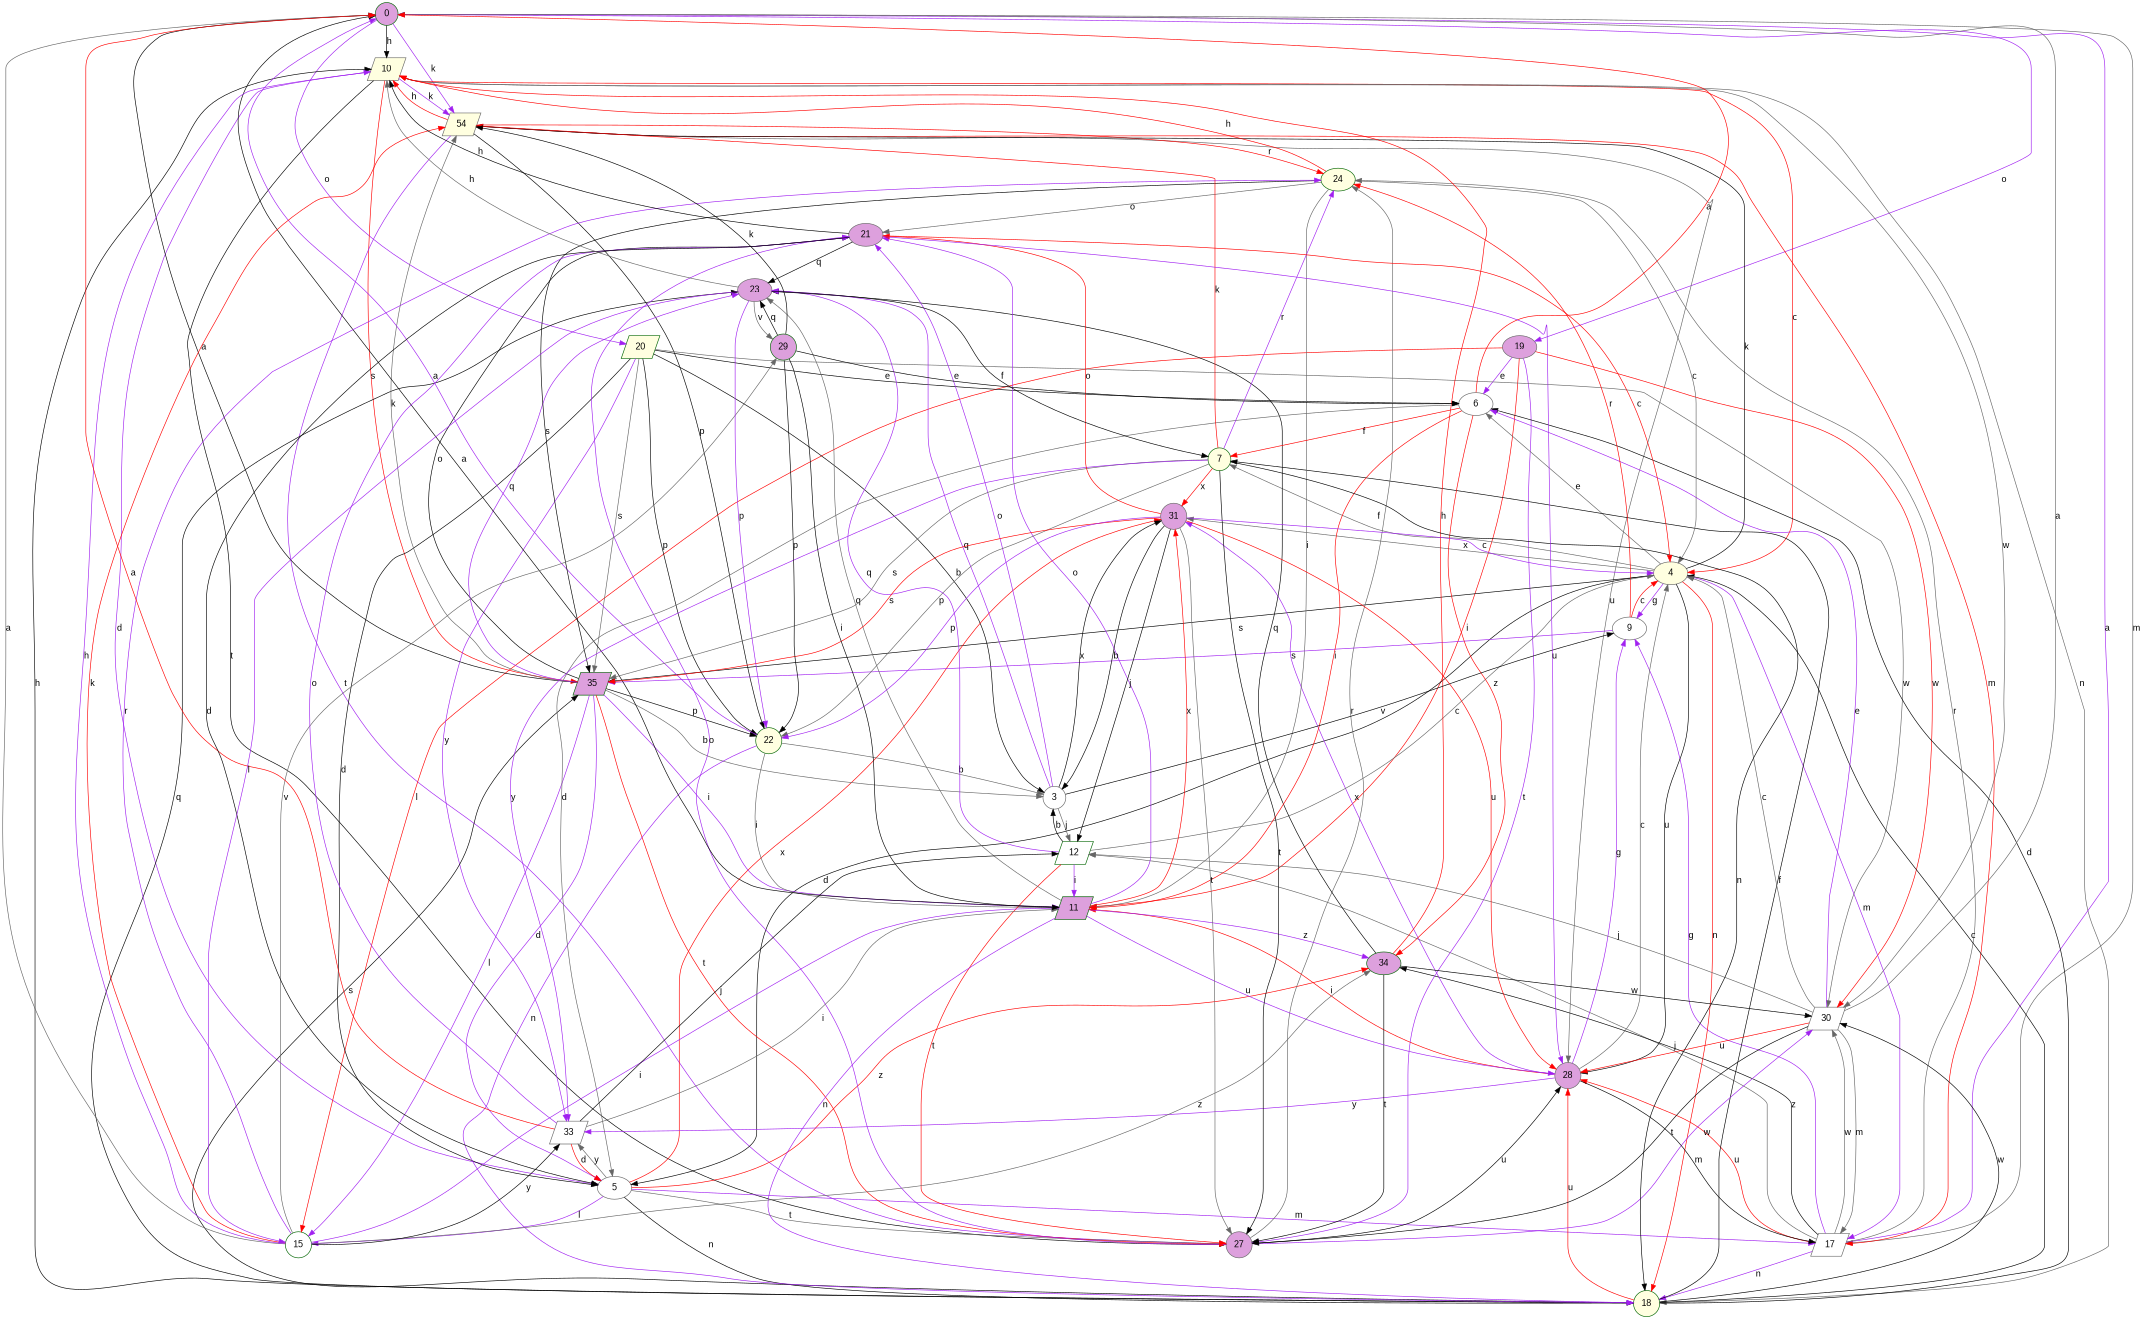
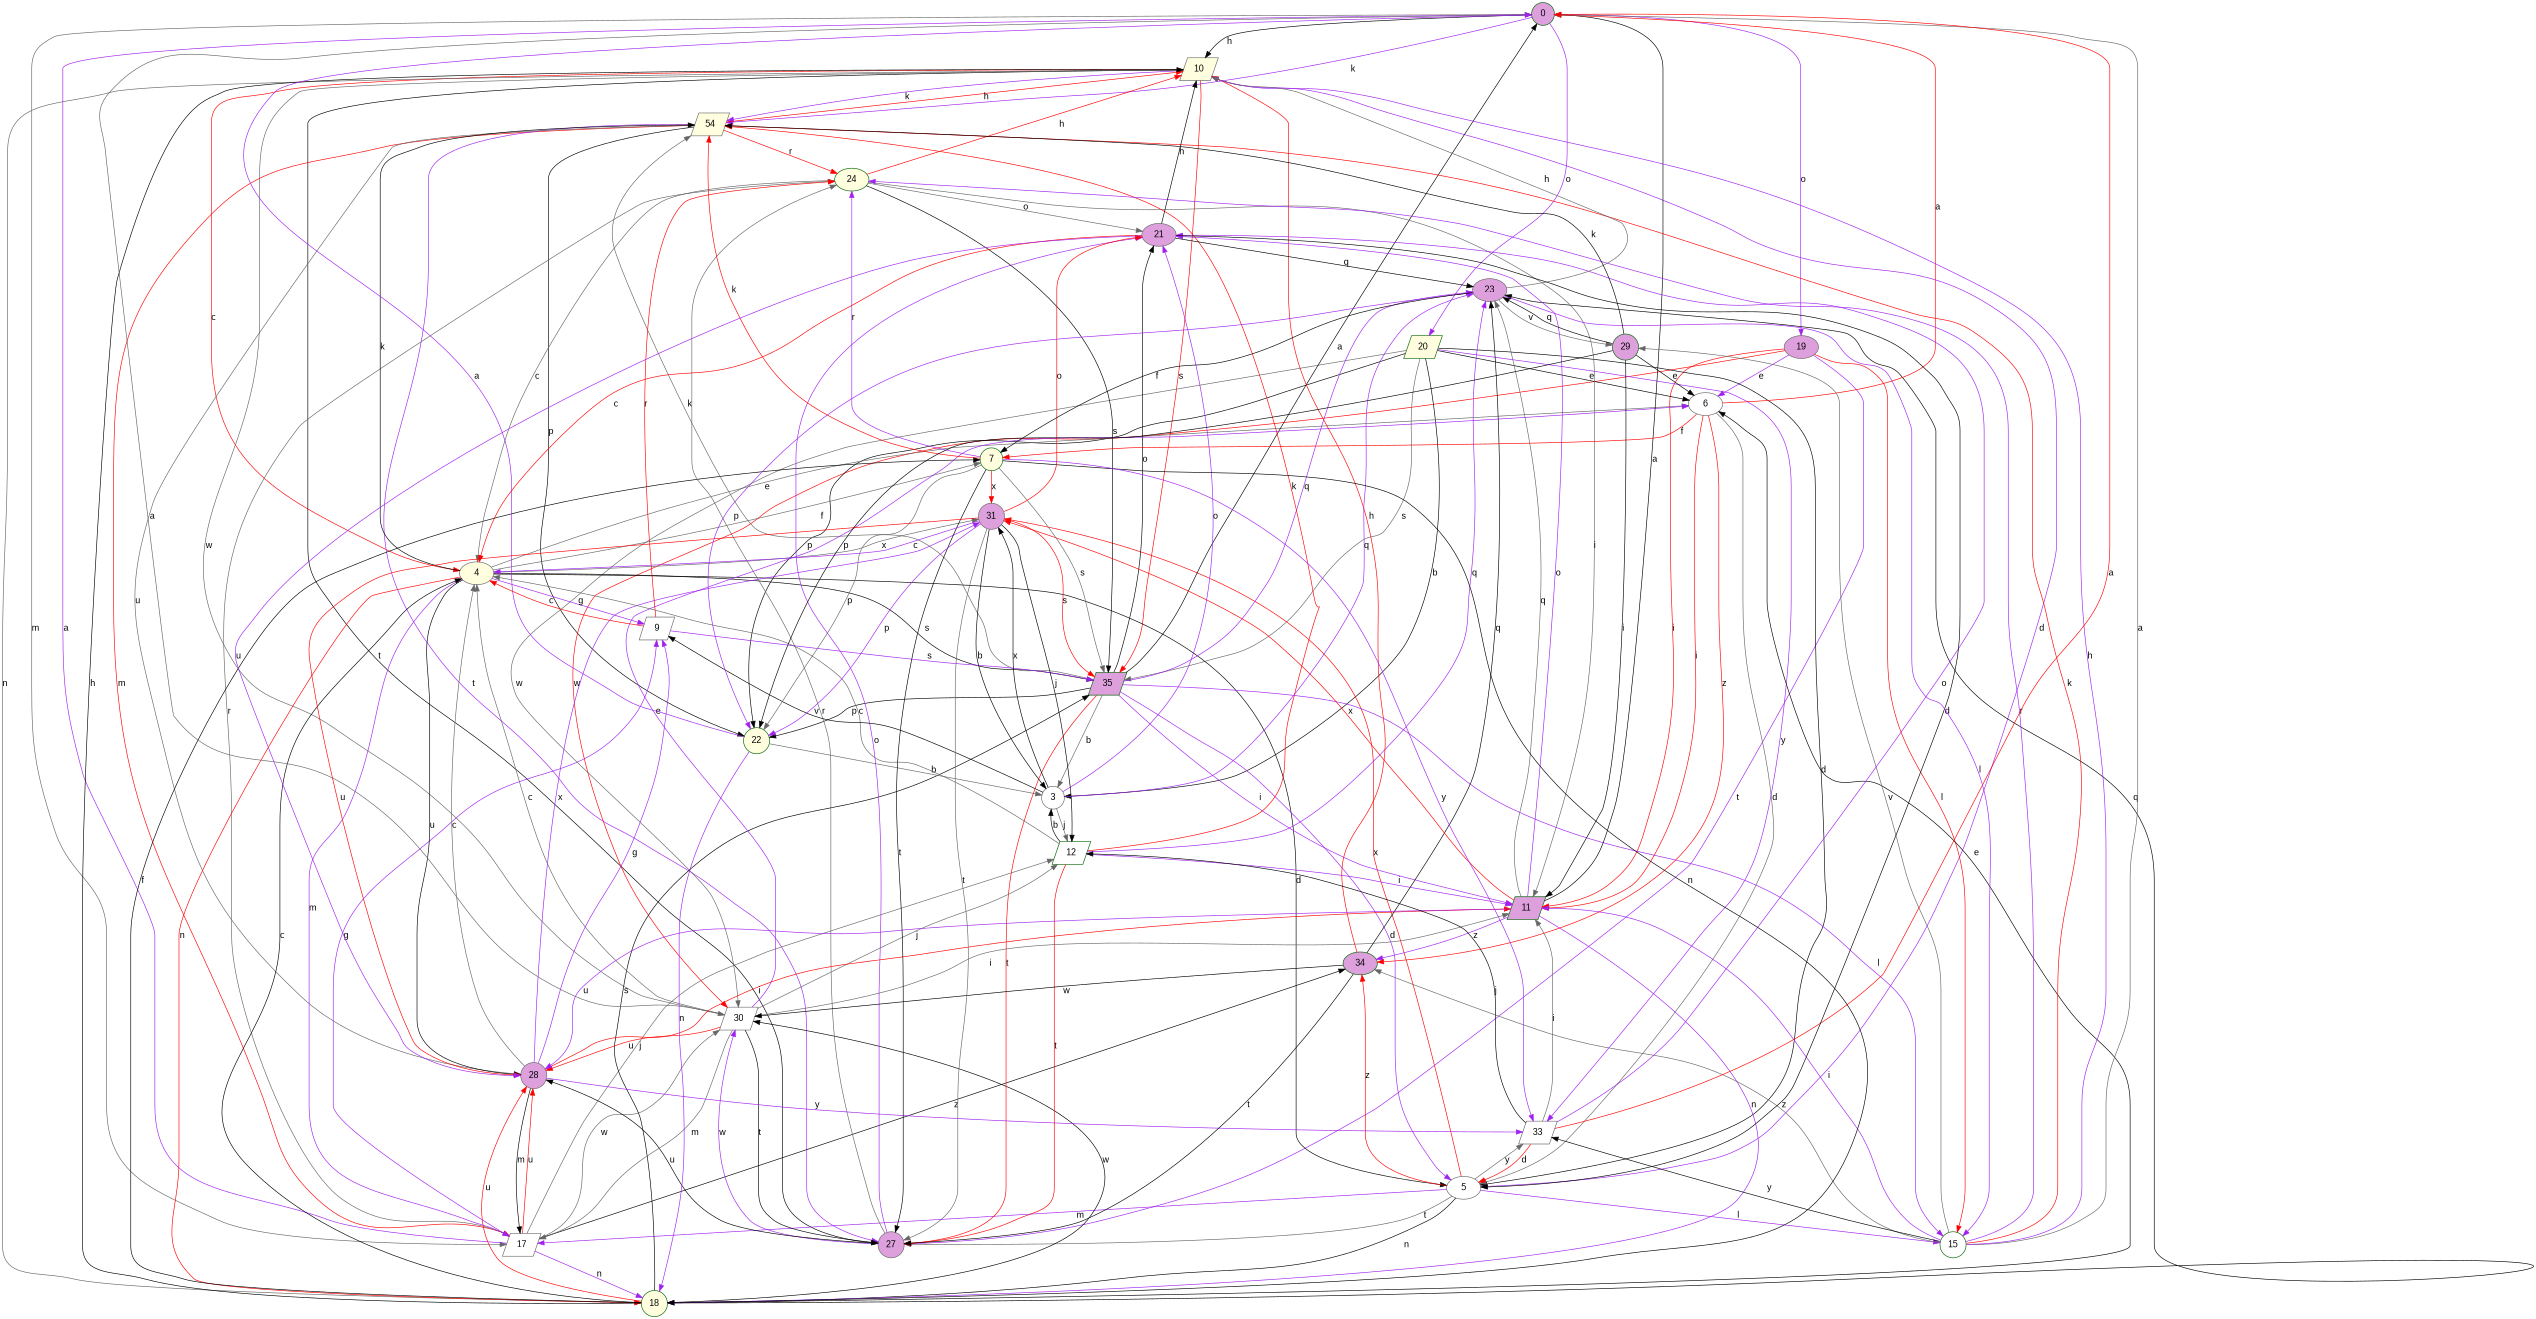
none -> (1269, 406)
(1629, 629) -> (657, 629)
(2029, 853) -> (1977, 853)
(776, 883) -> (1126, 943)
